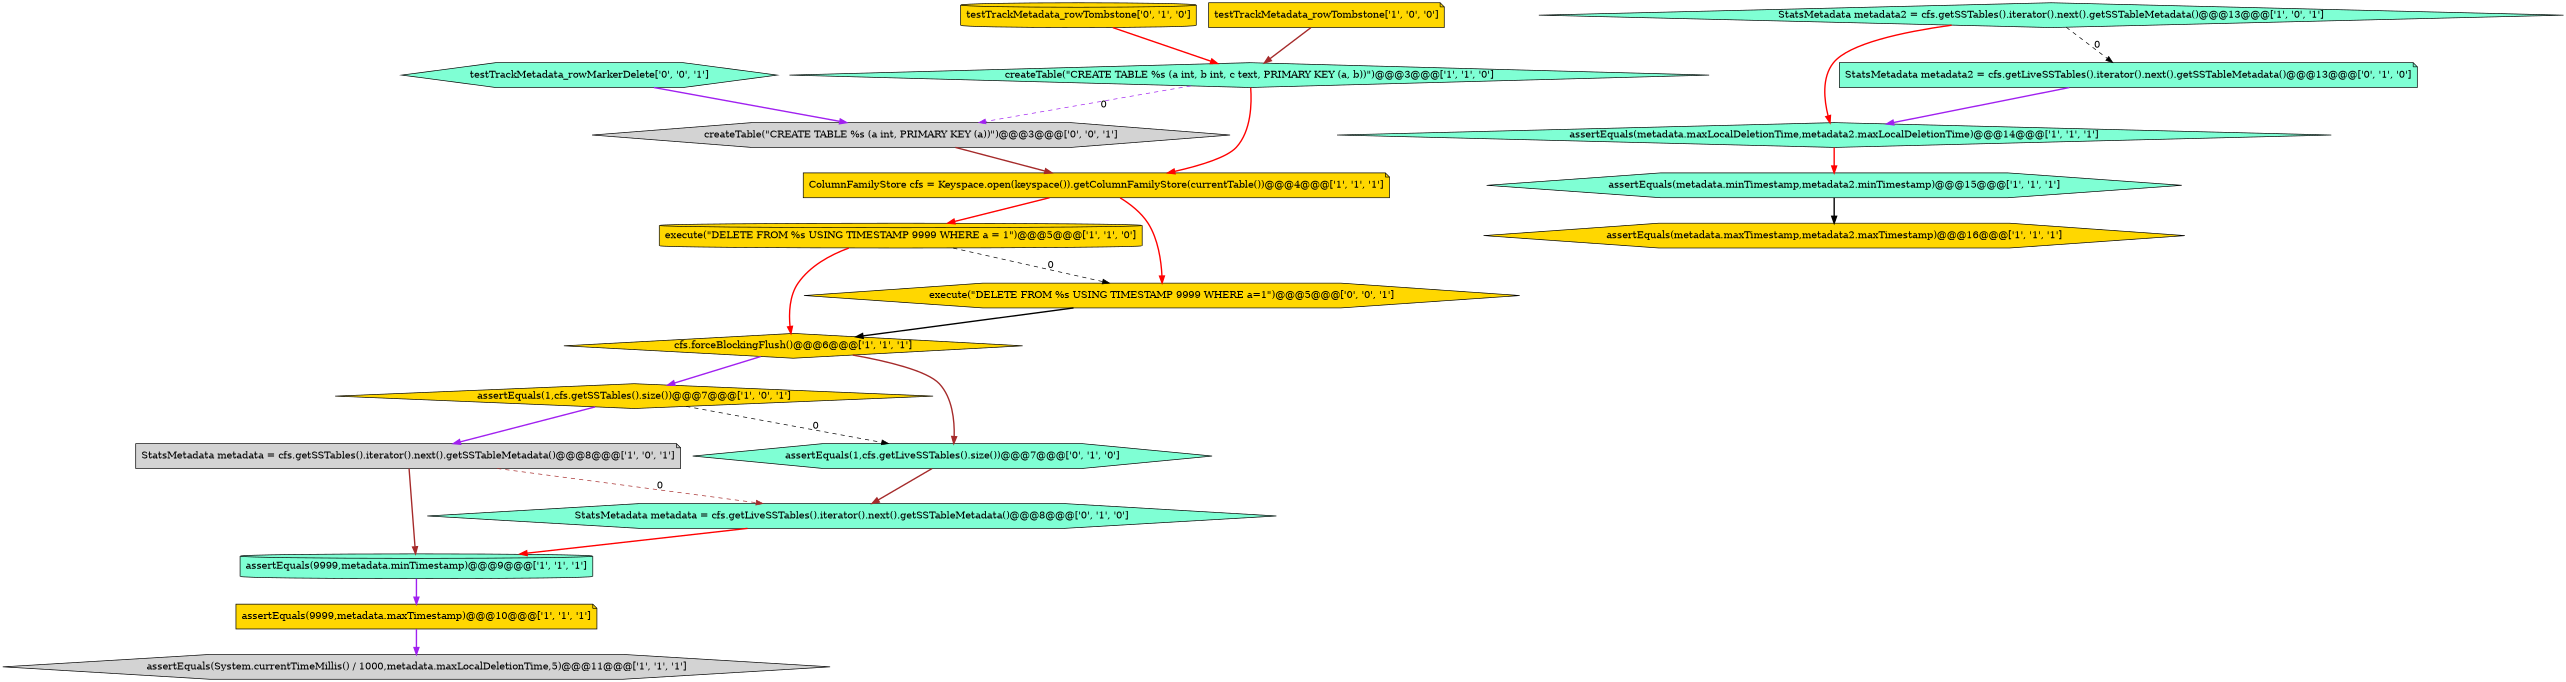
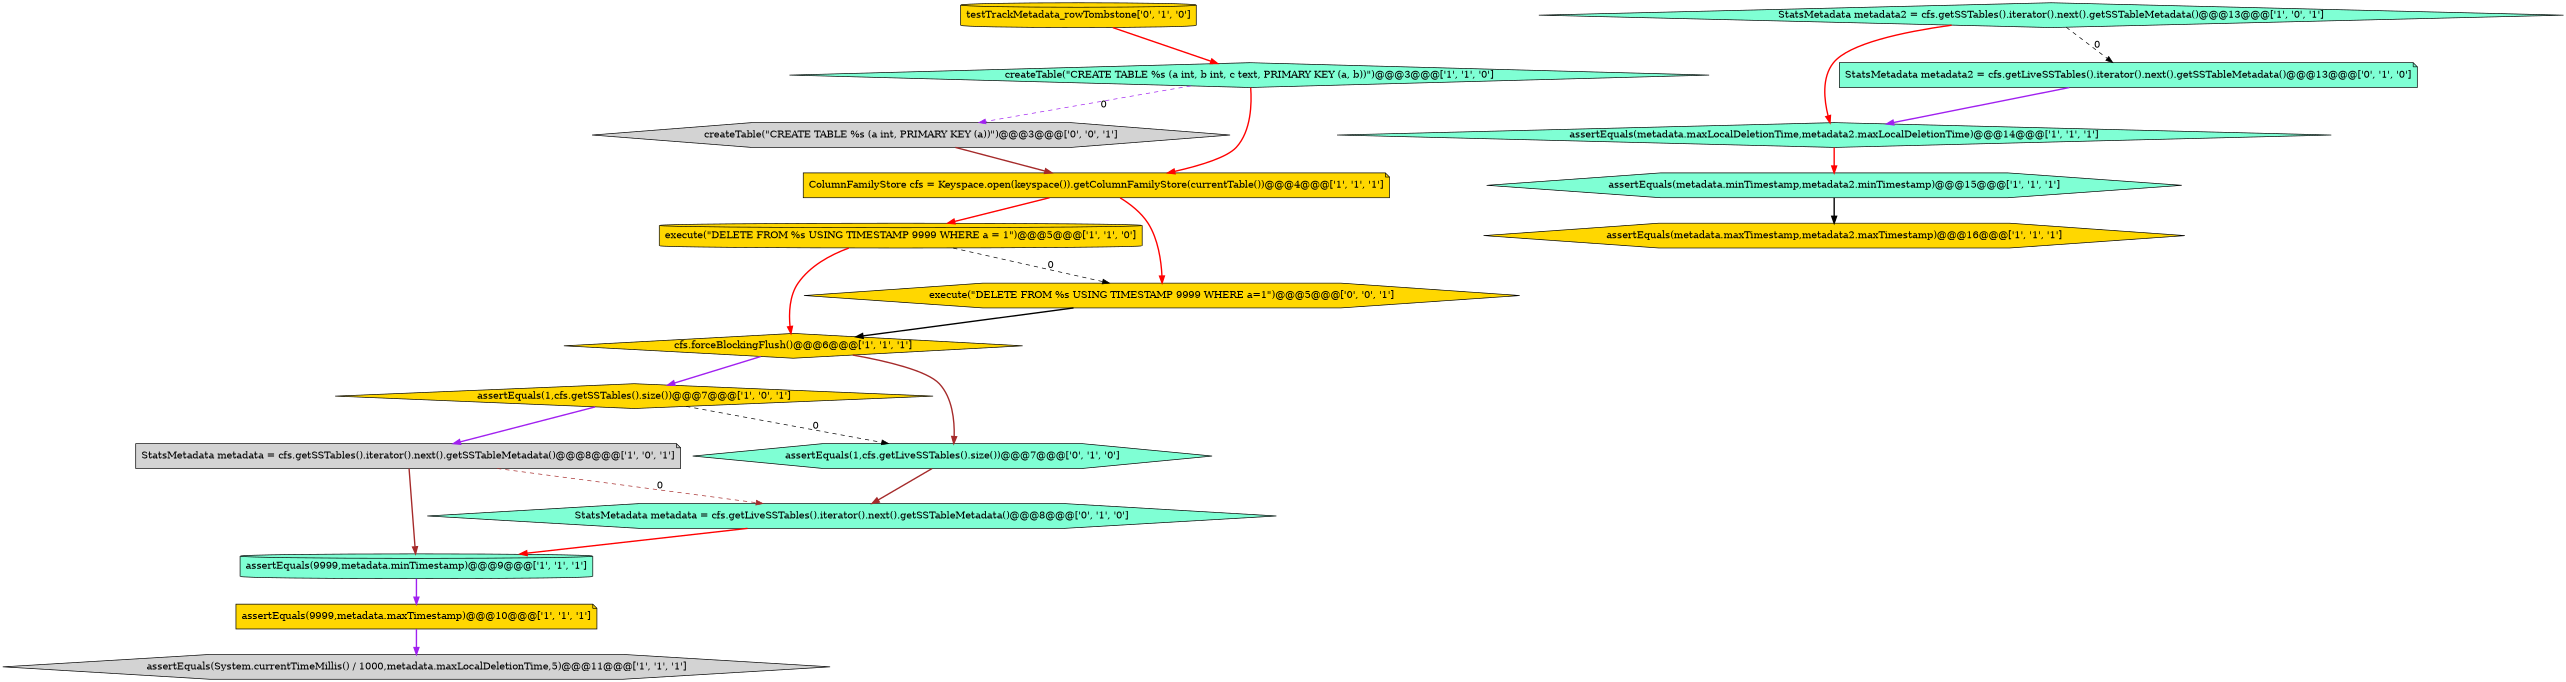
(1326, 15) -> none
(589, 75) -> none
